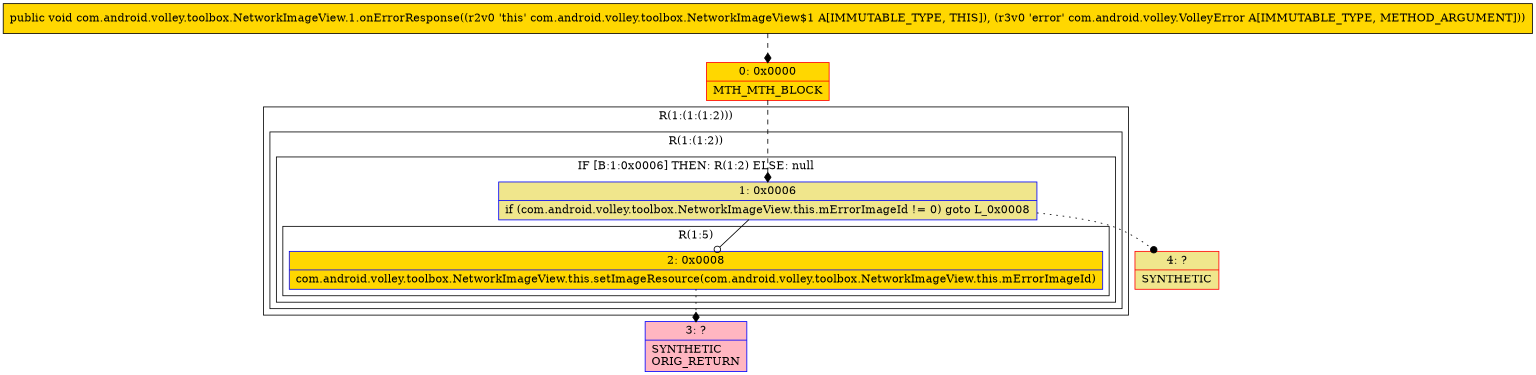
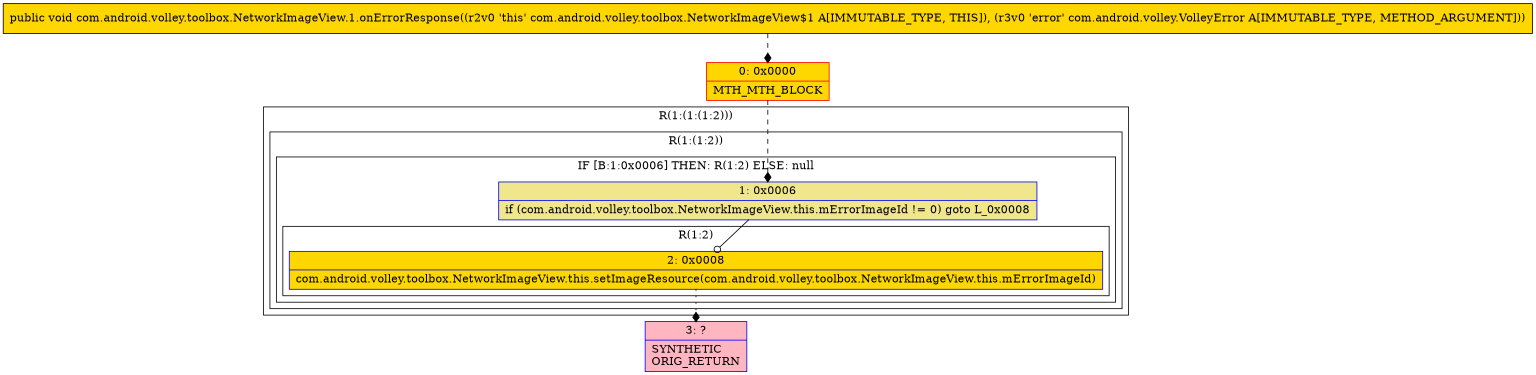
(696, 236) -> (696, 236)
(1177, 270) -> none
